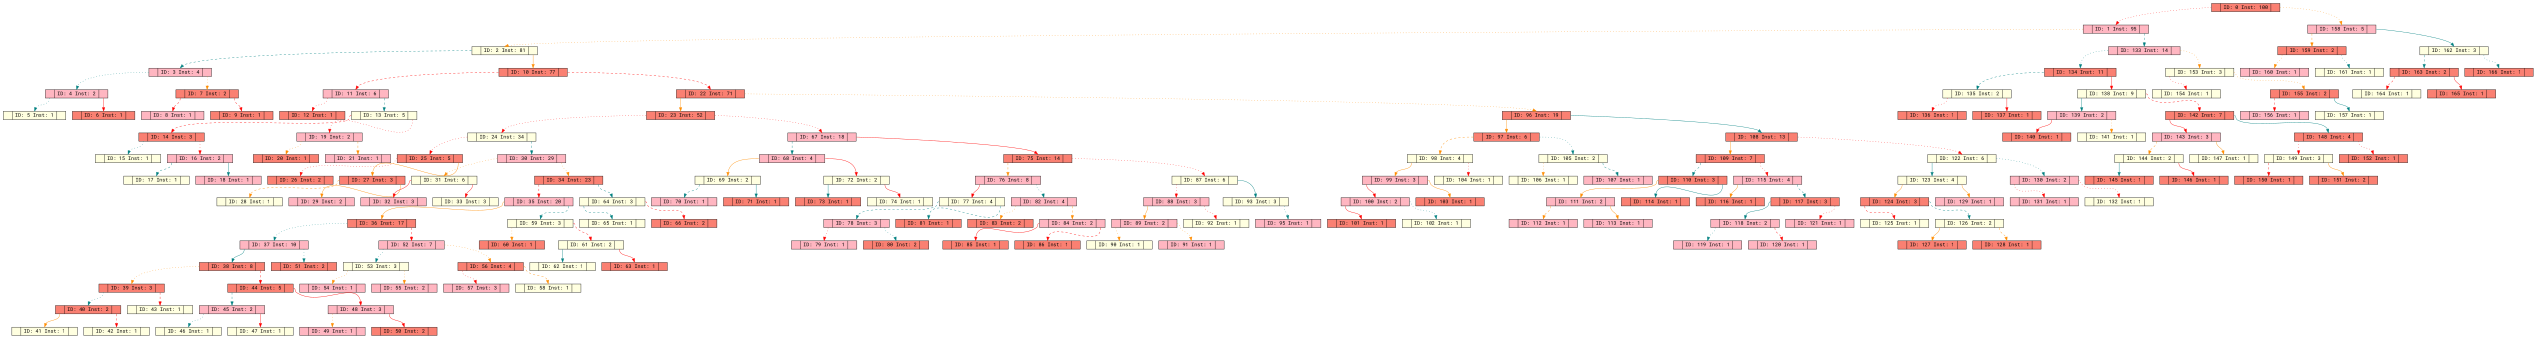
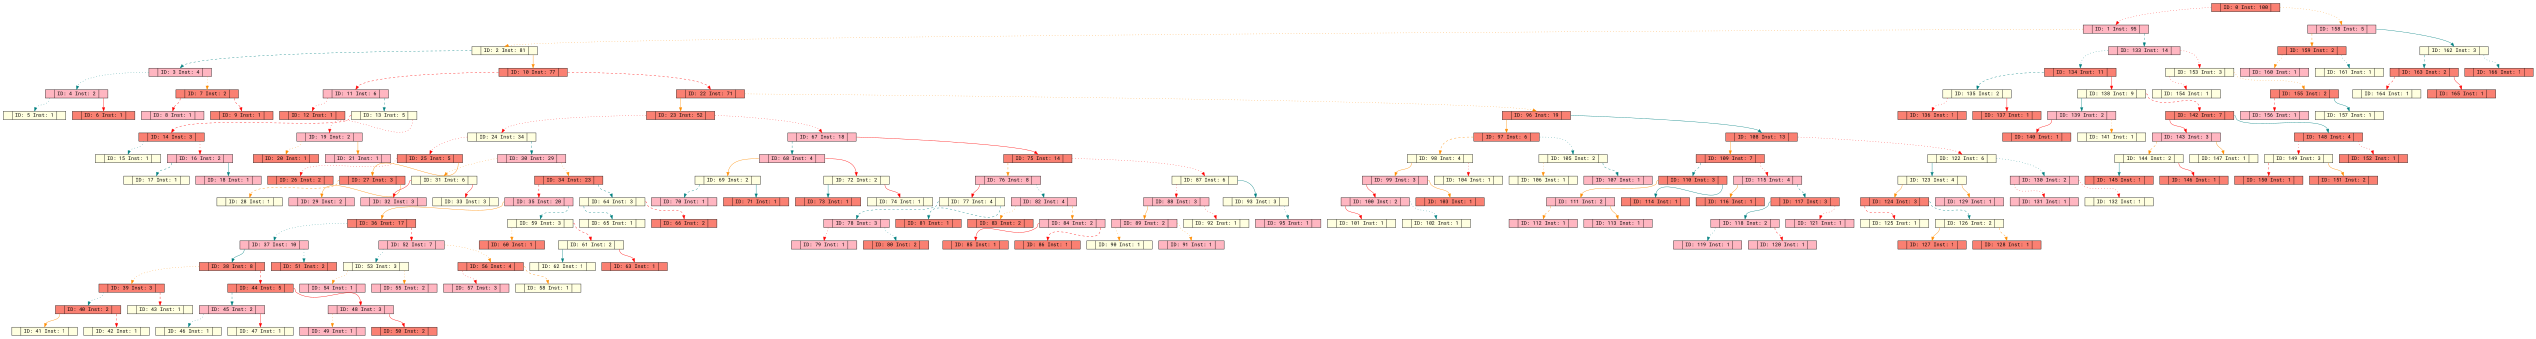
(2193, 54) -> (2193, 54)
(358, 146) -> (358, 146)
(1362, 223) -> (1362, 223)
